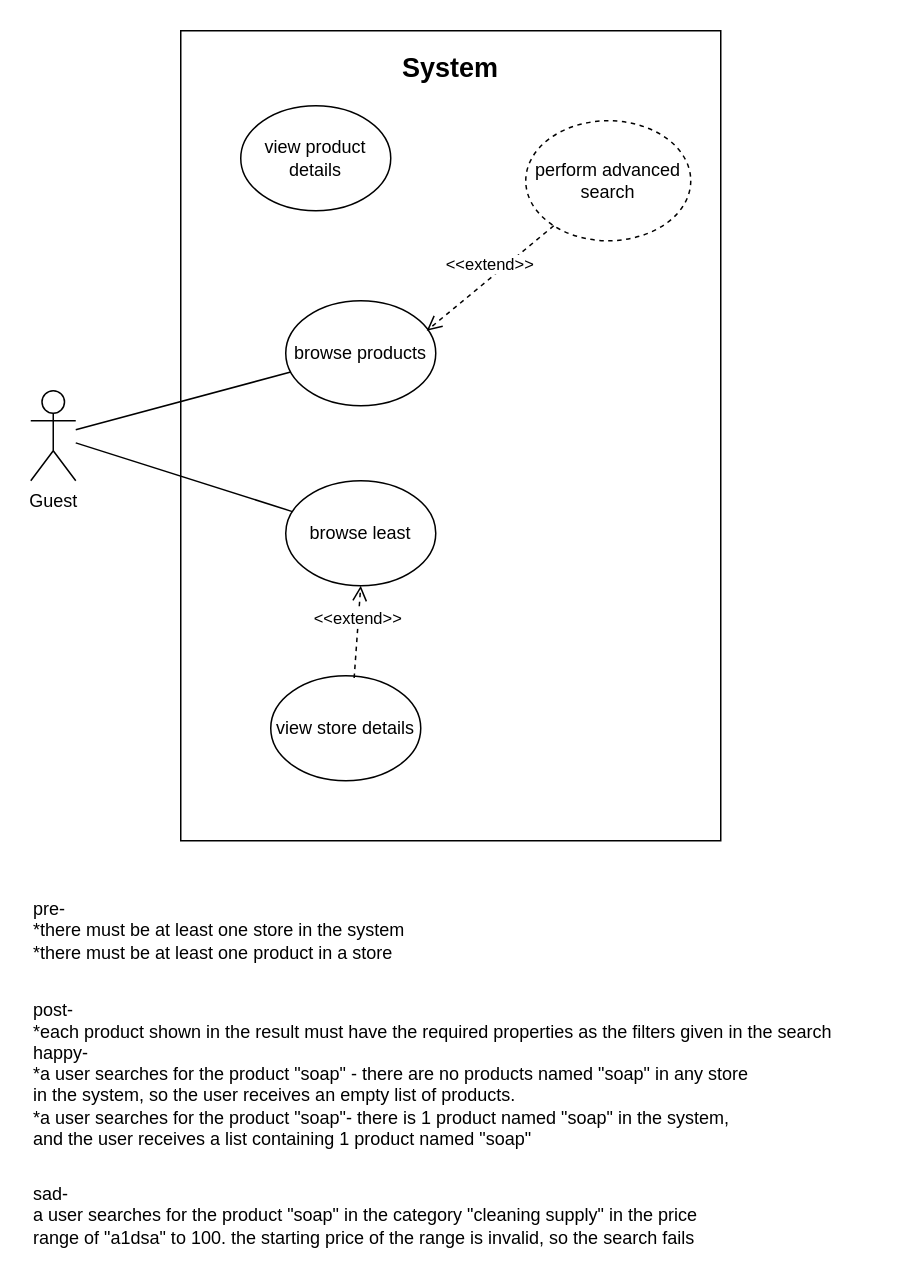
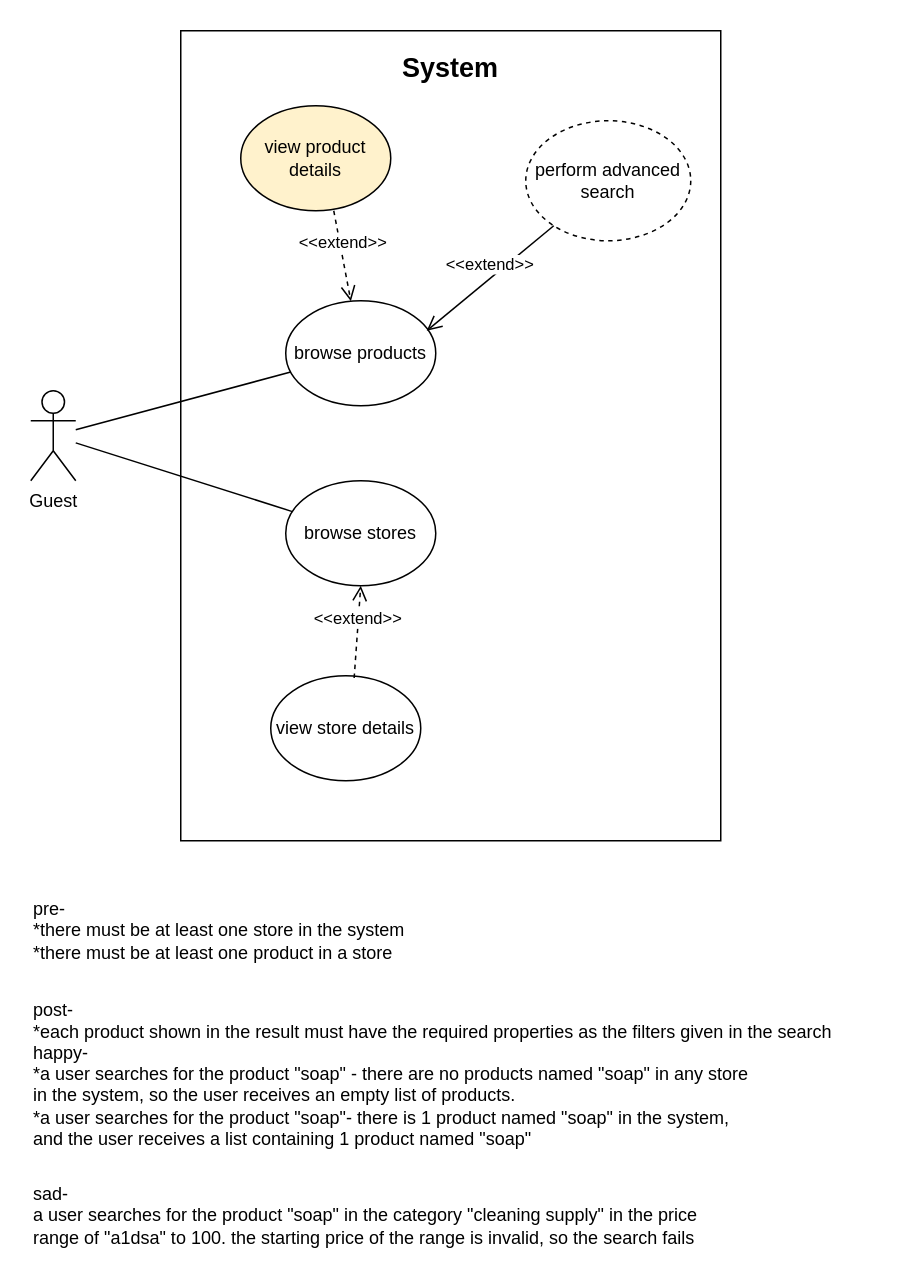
(316, 158) -> (316, 158)
none -> (342, 254)
(463, 301) -> (463, 301)
(361, 533) -> (361, 533)
